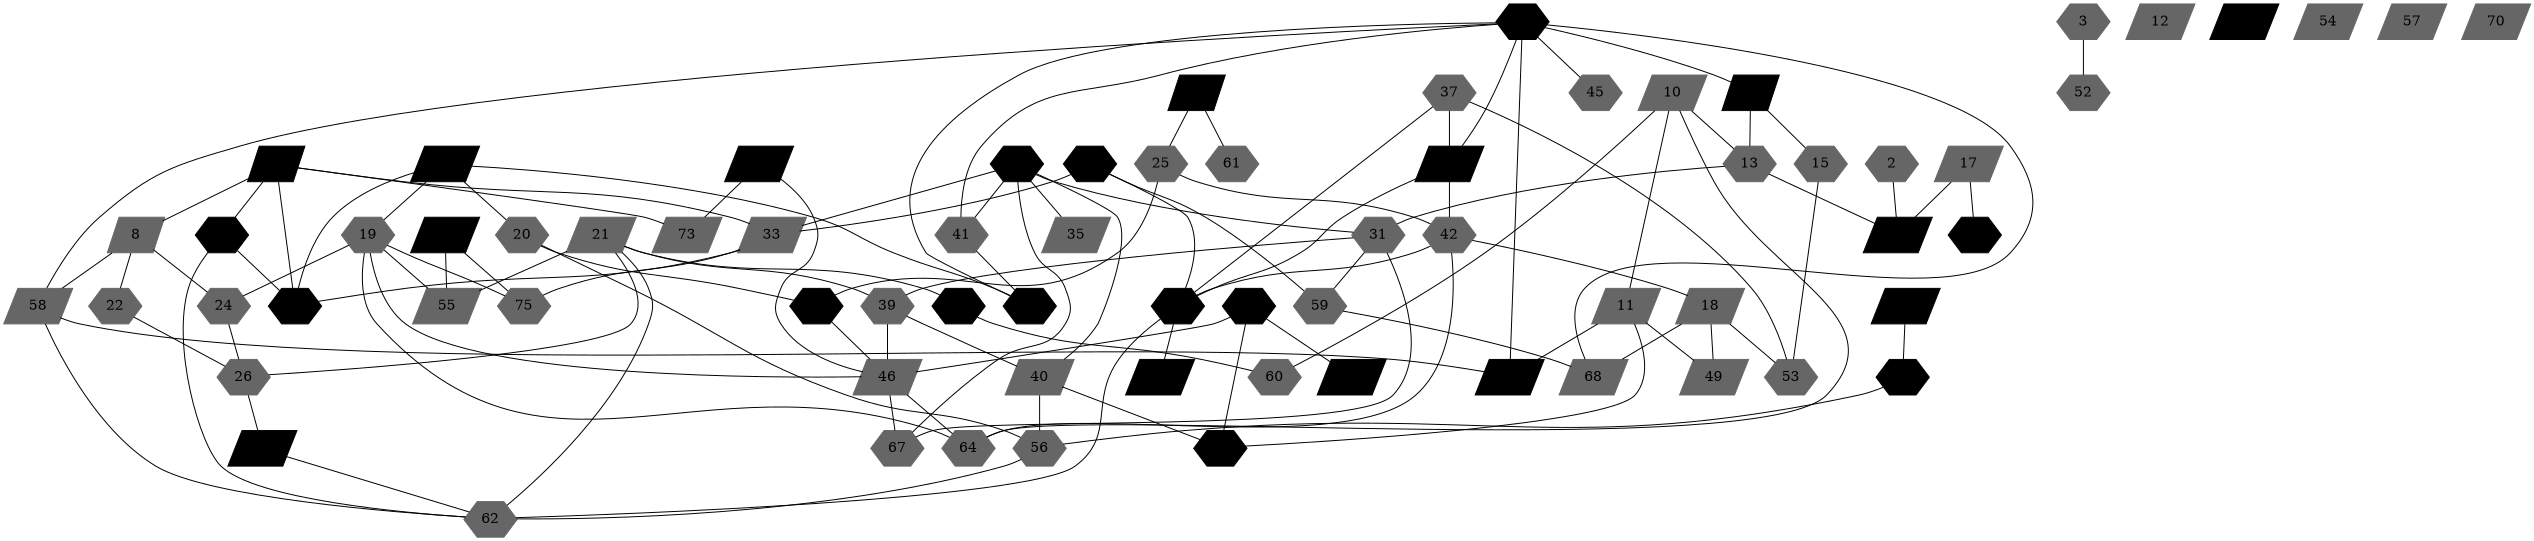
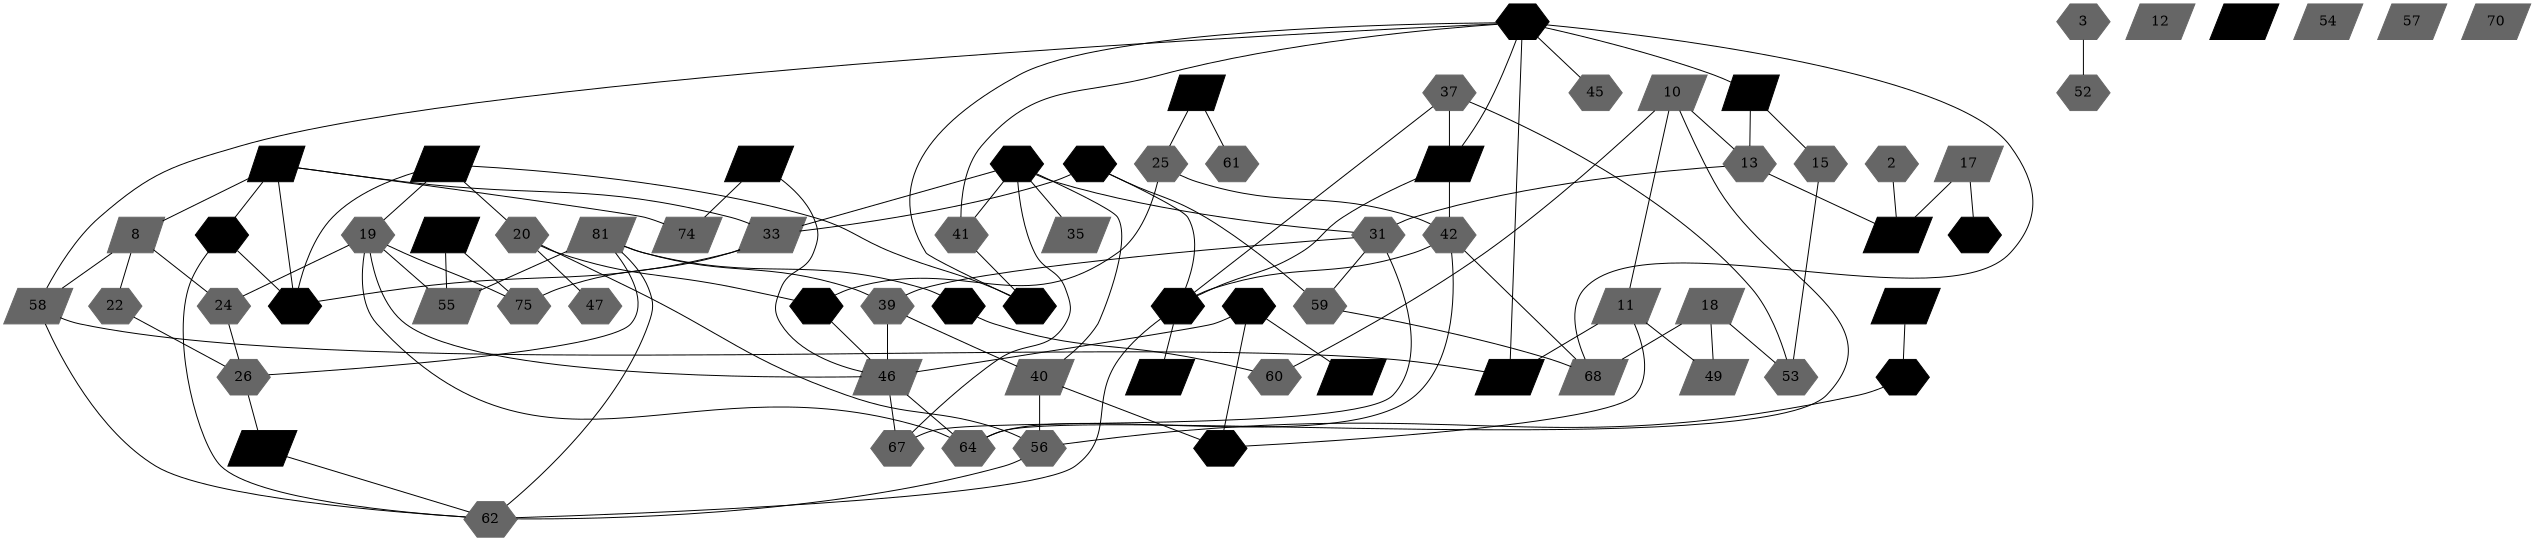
(601, 235) -> (601, 235)
(687, 235) -> (687, 235)
(1581, 264) -> (1520, 305)
none -> (595, 306)
